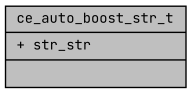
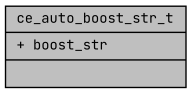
(54, 45) -> (63, 45)
